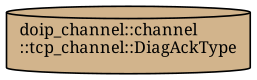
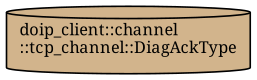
(128, 40) -> (128, 40)
